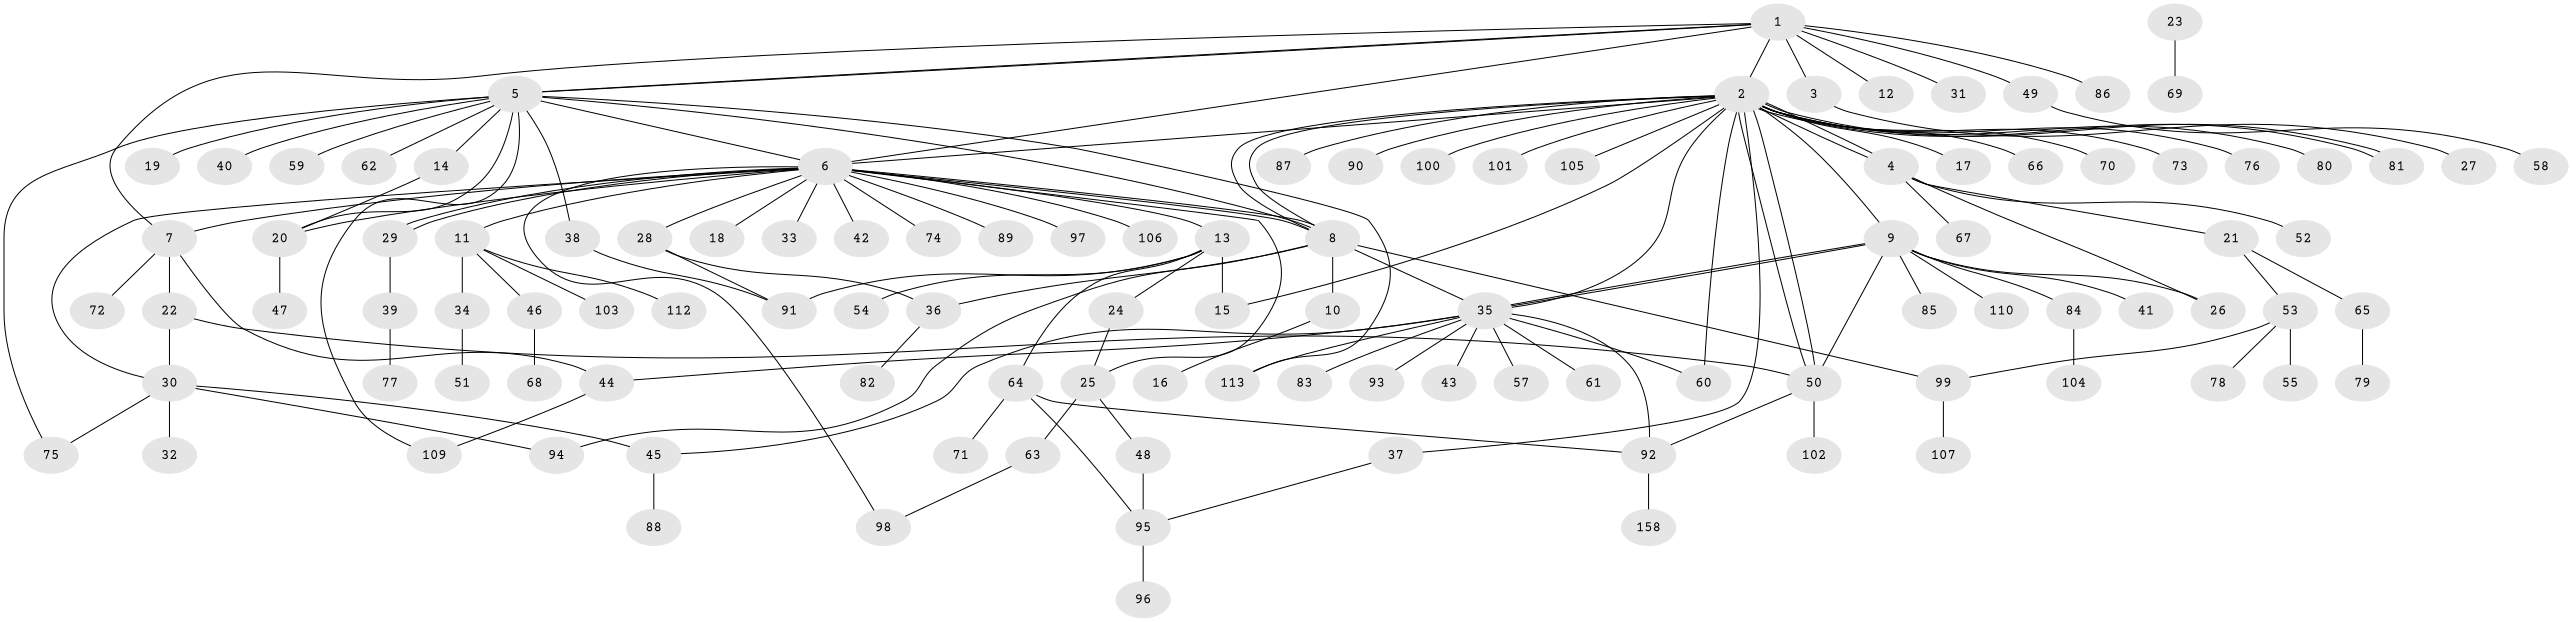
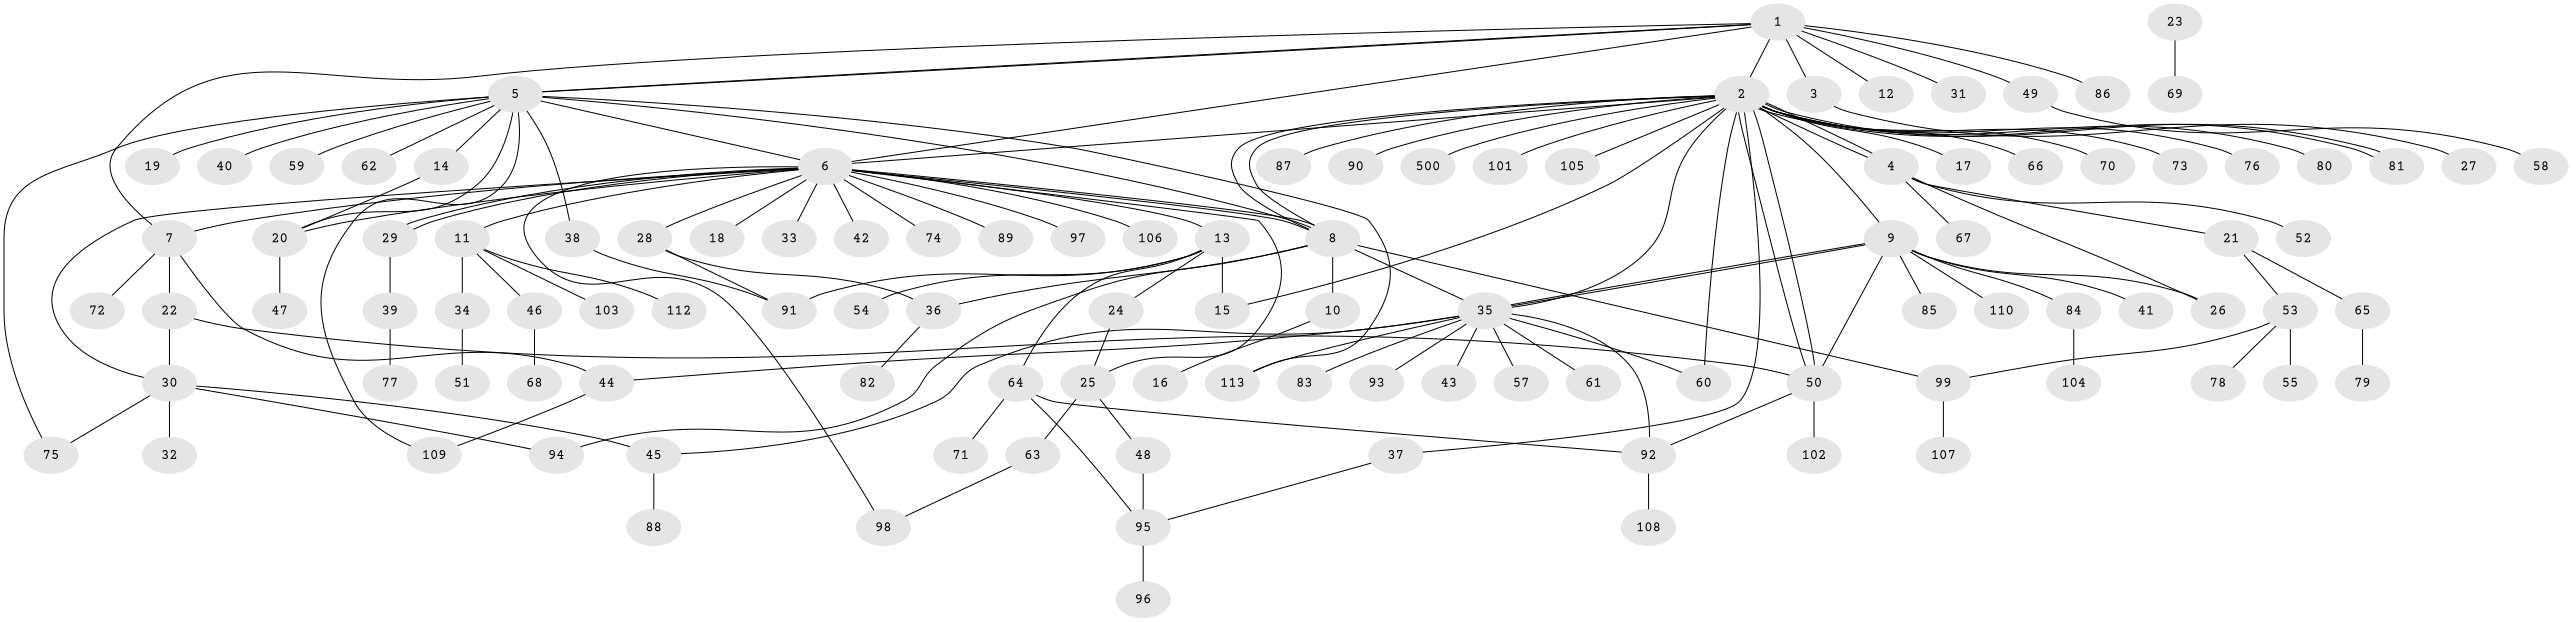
(1428, 166) -> (1428, 166)
(1649, 527) -> (1649, 527)
